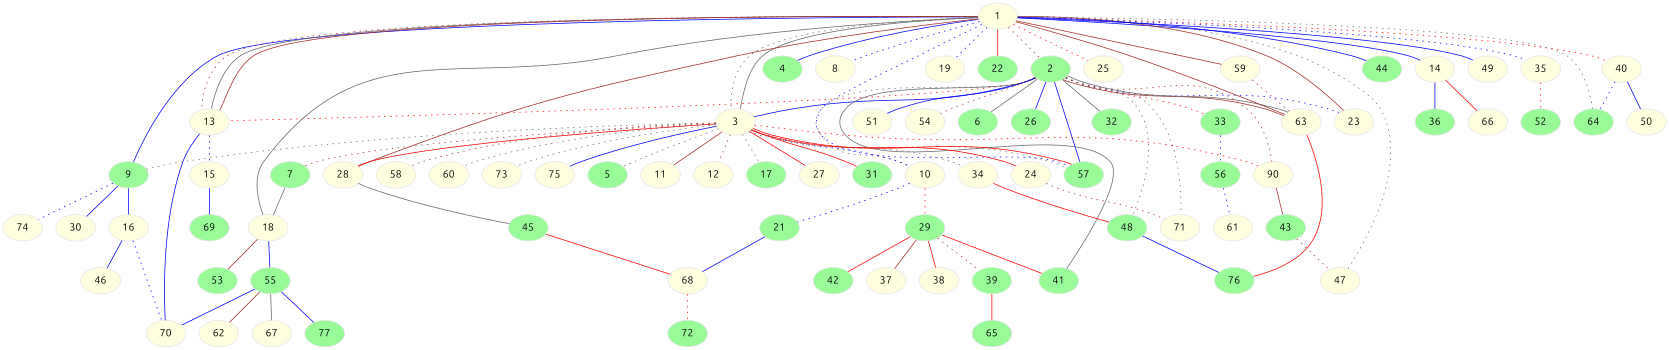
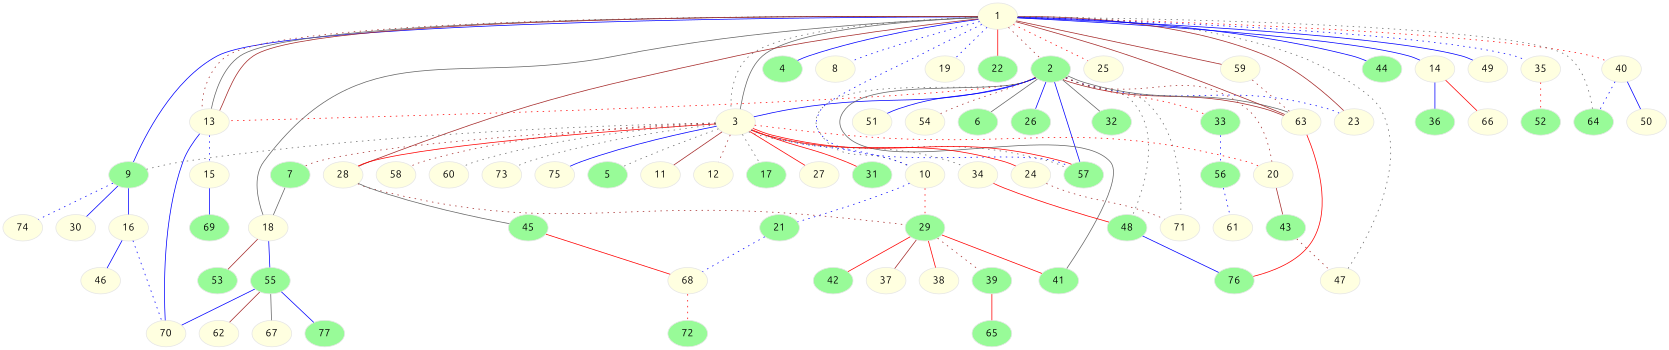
(1273, 175) -> (1273, 175)
none -> (631, 212)
(734, 254) -> (734, 254)
